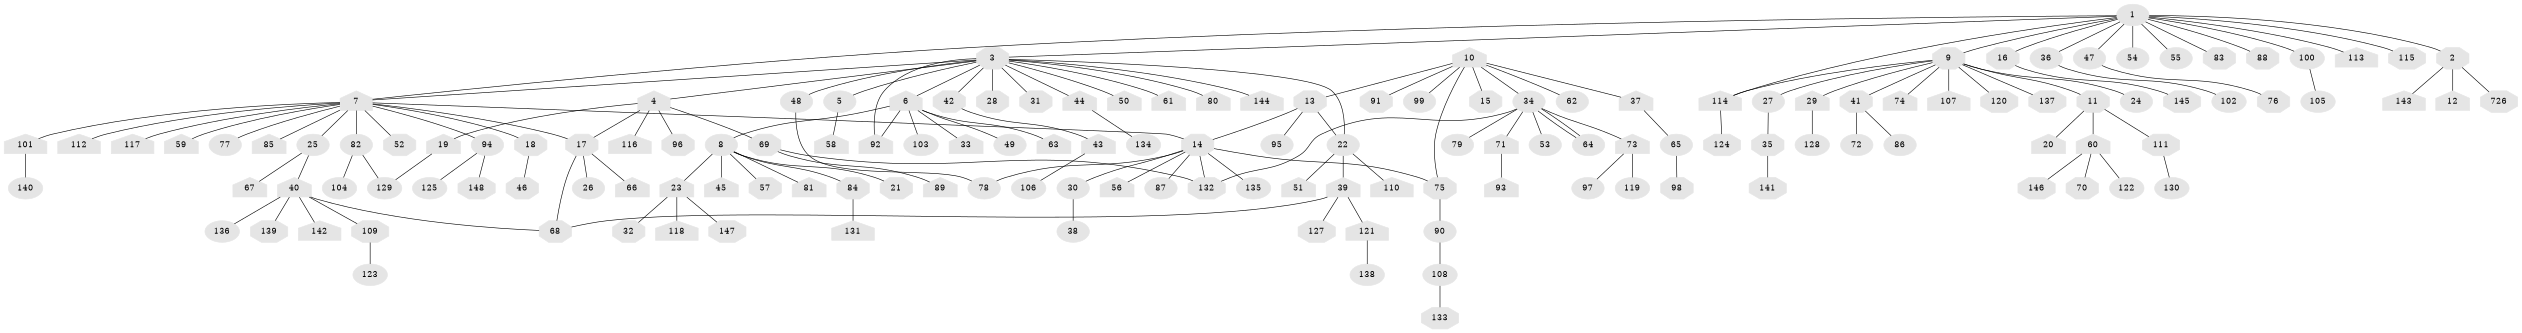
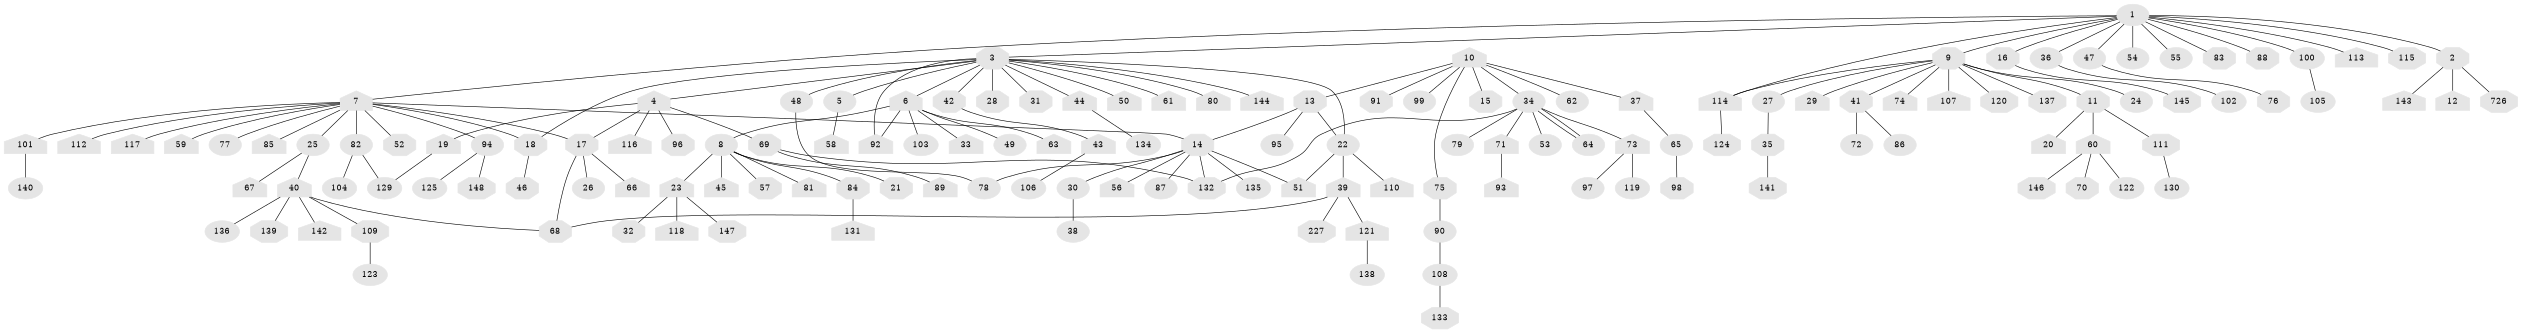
(674, 80) -> (753, 73)
(1812, 145) -> none
(1316, 162) -> (1250, 166)
(1317, 232) -> (1317, 232)
